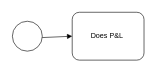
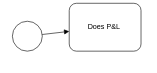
(108, 36) -> (105, 27)
